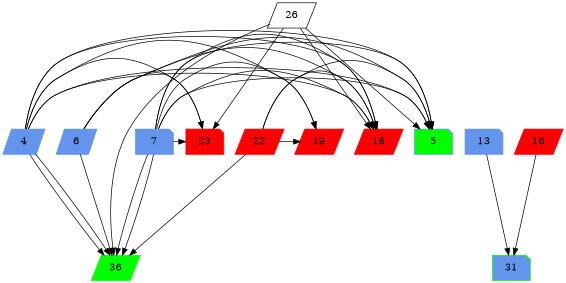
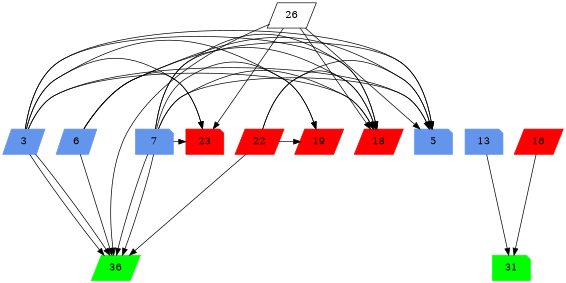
(24, 142) -> (24, 142)
(434, 142) -> (434, 142)
(511, 268) -> (511, 268)
